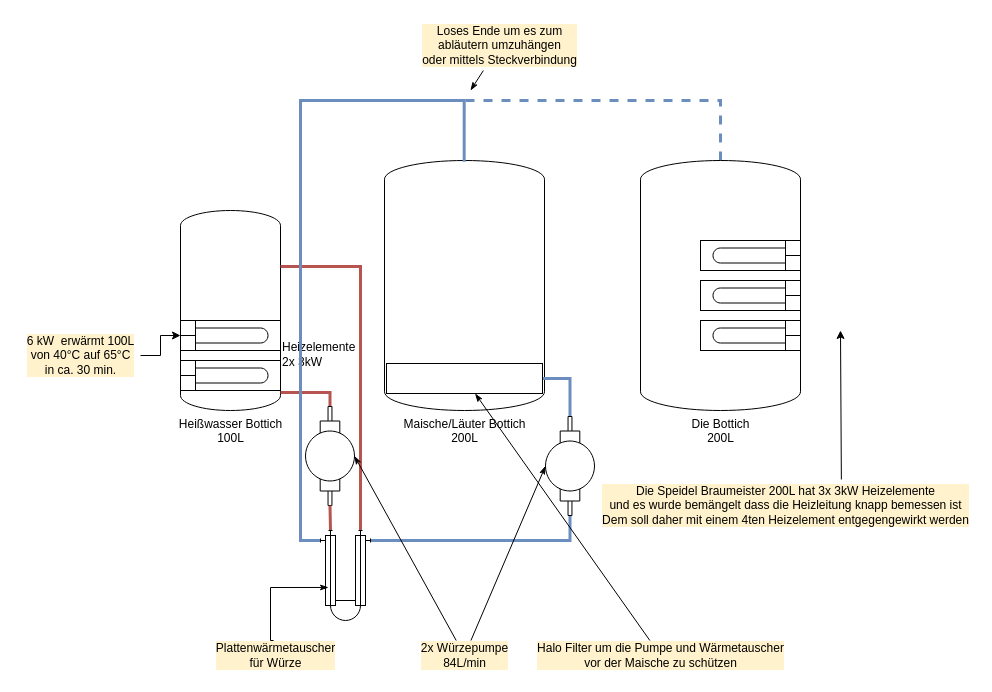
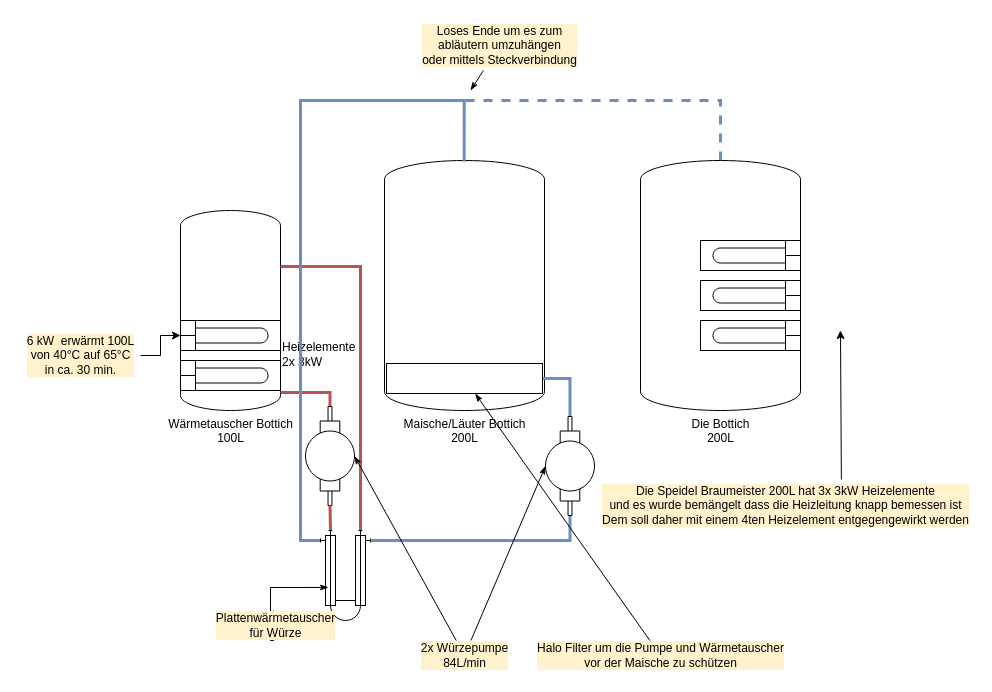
(231, 432) -> (231, 432)
(276, 656) -> (276, 626)
